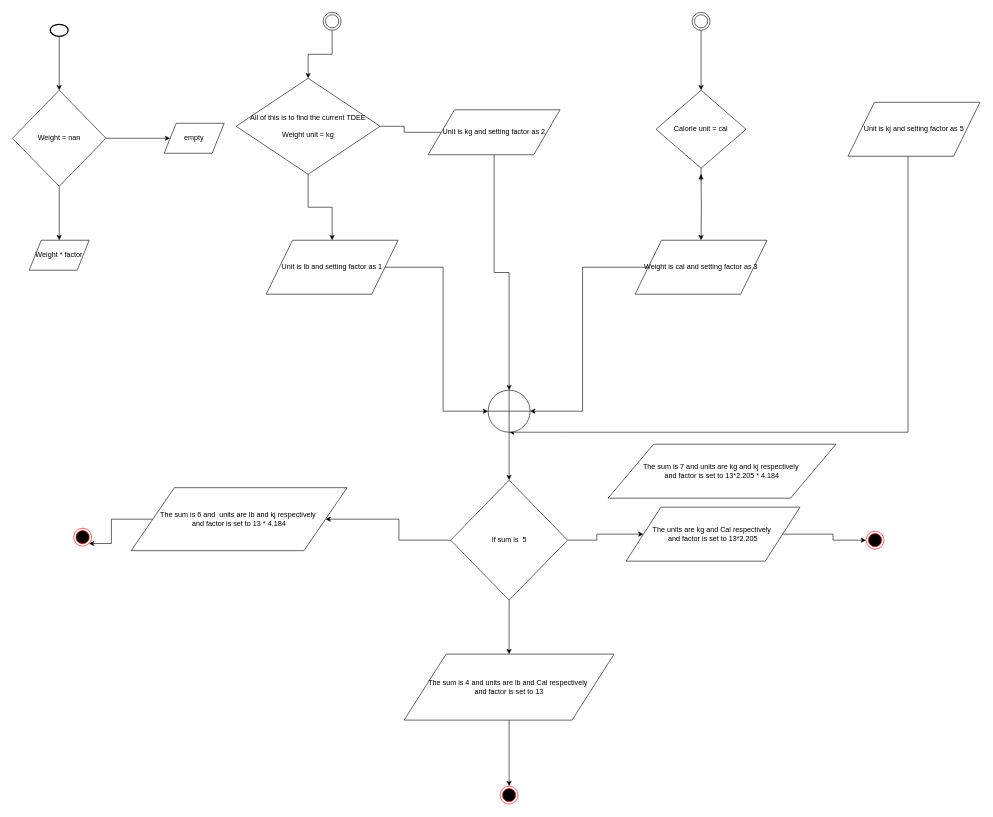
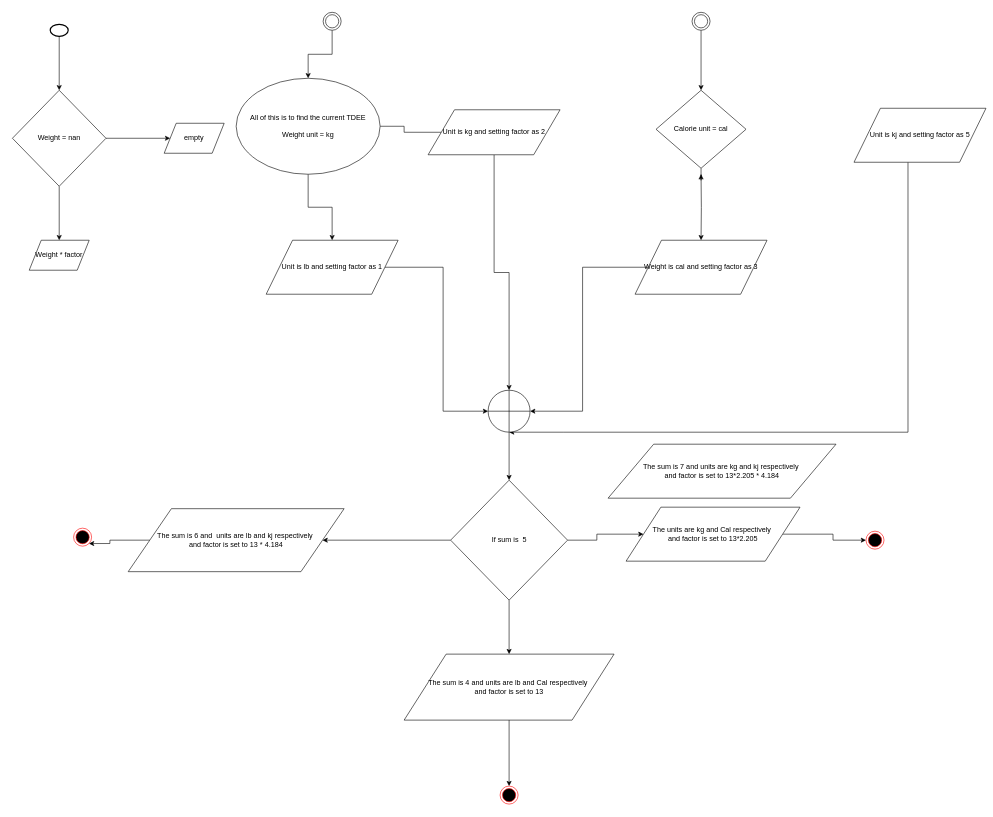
(308, 126) -> (308, 126)
(914, 129) -> (920, 135)
(239, 519) -> (236, 540)
